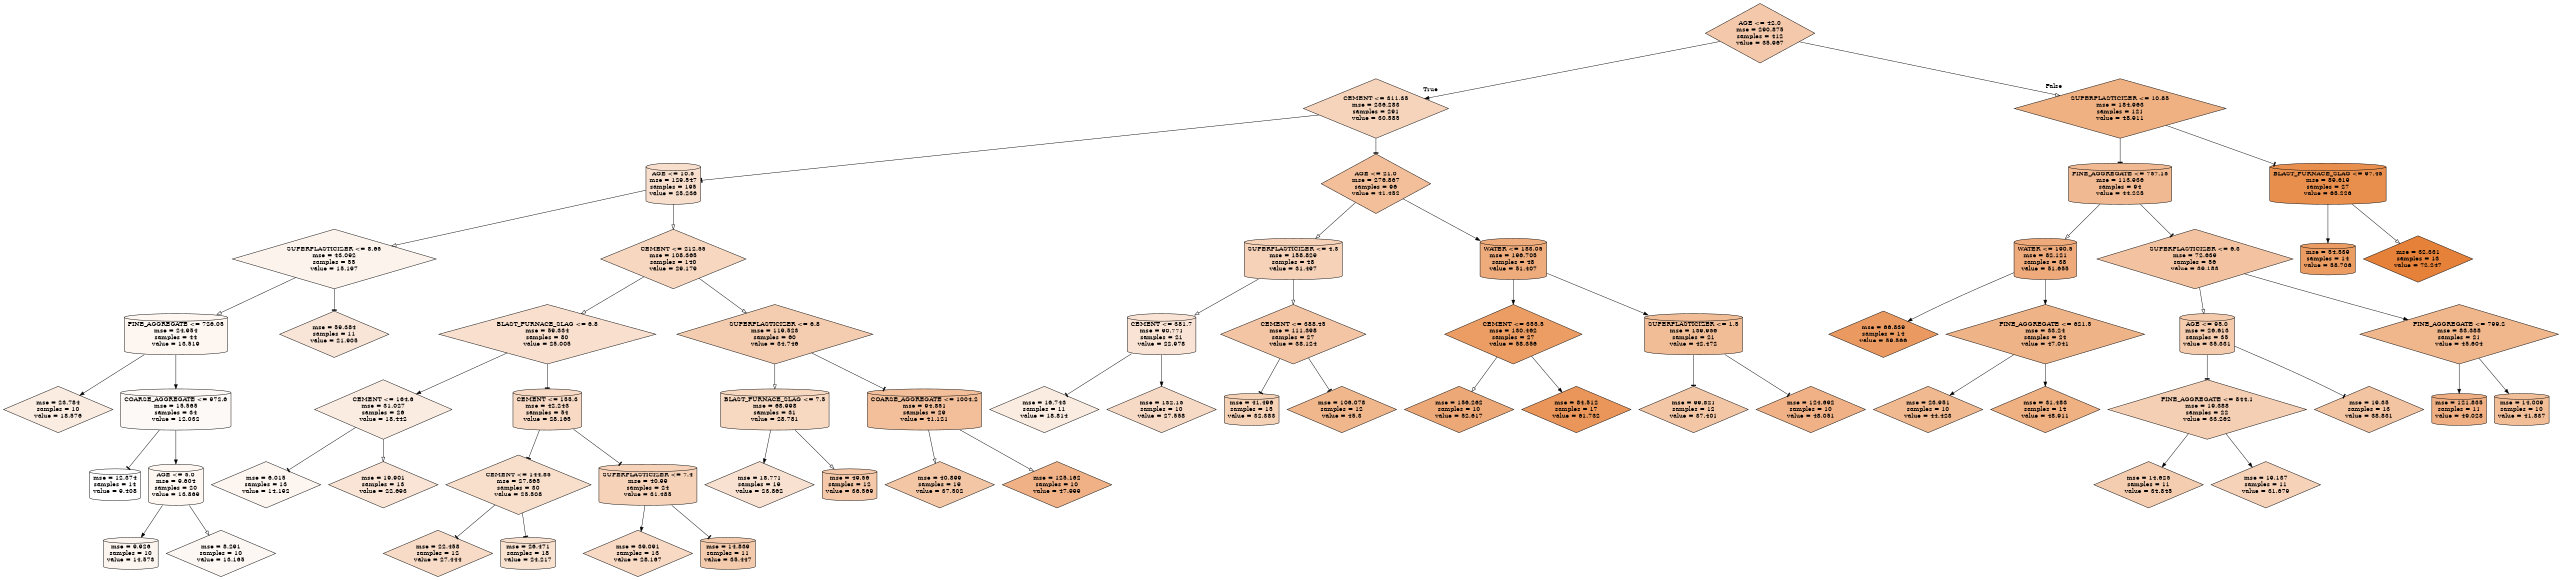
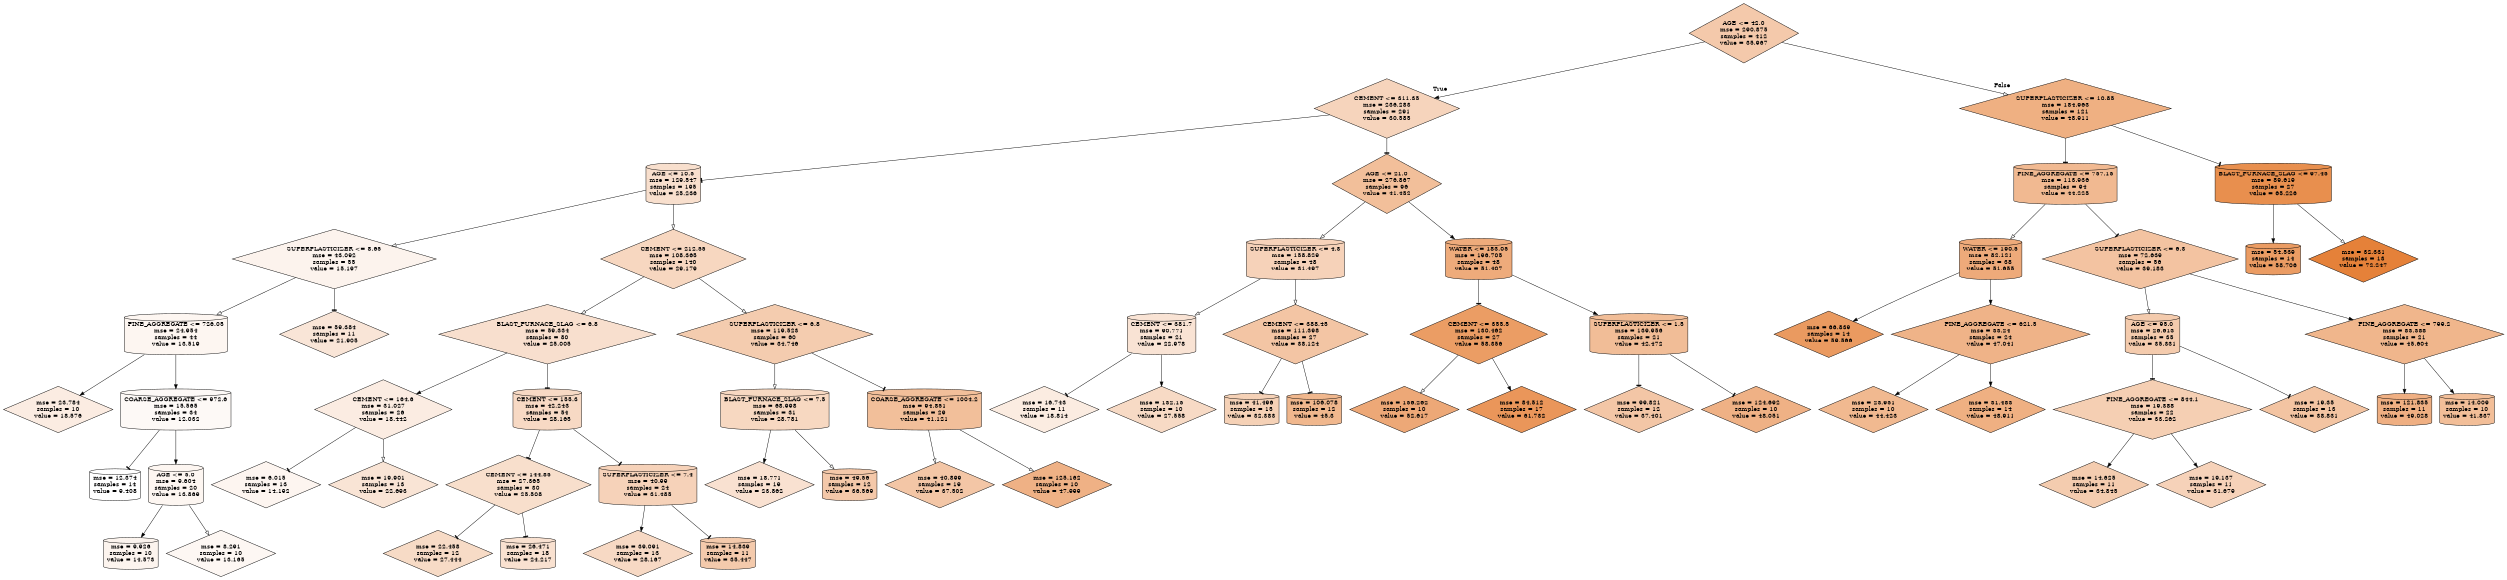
(1513, 290) -> (1479, 291)
(1342, 410) -> (1314, 410)
